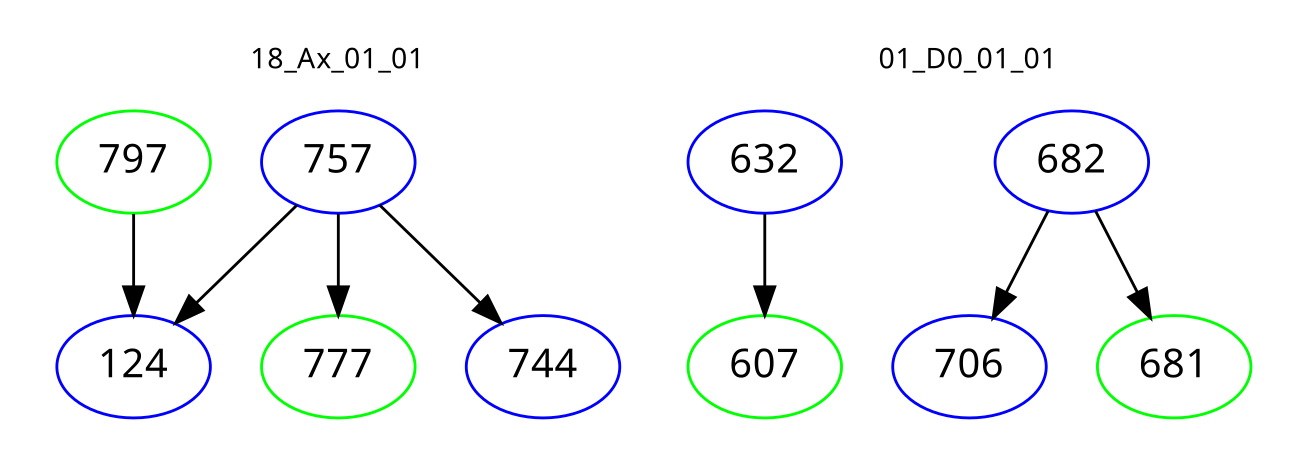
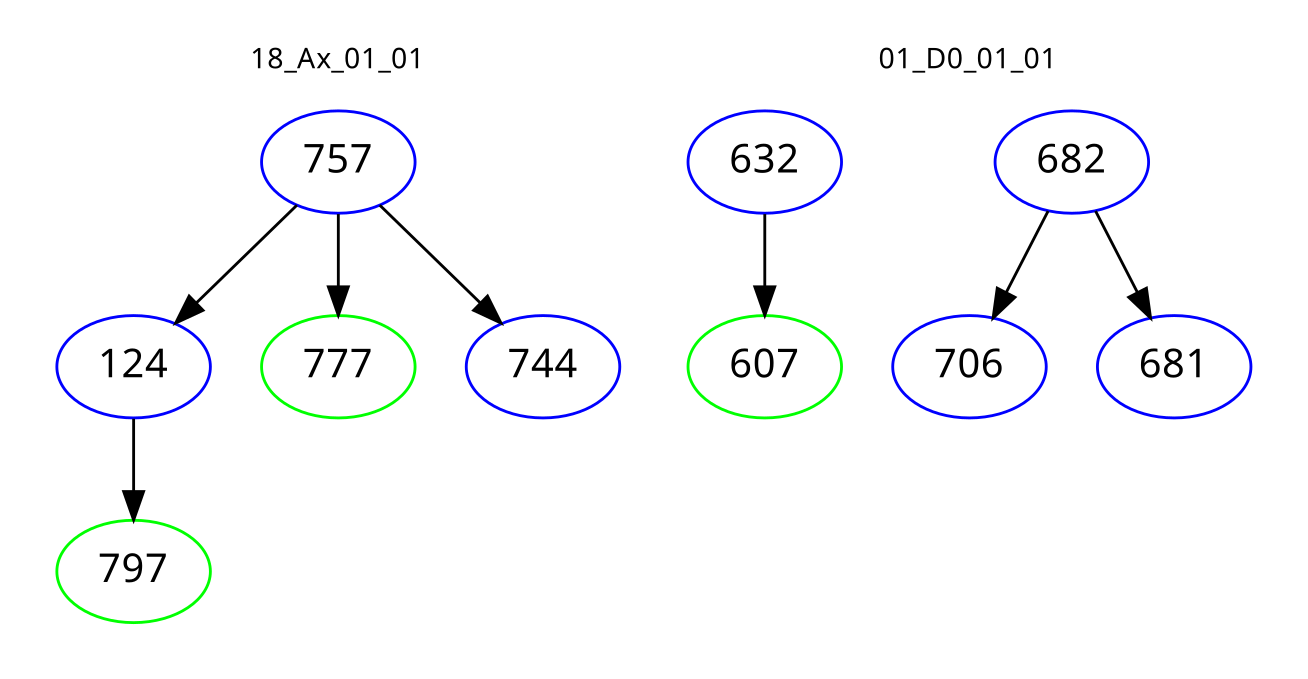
(134, 250) -> (134, 455)
(1174, 367) -> (1174, 367)
